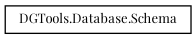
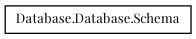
(98, 20) -> (98, 20)
